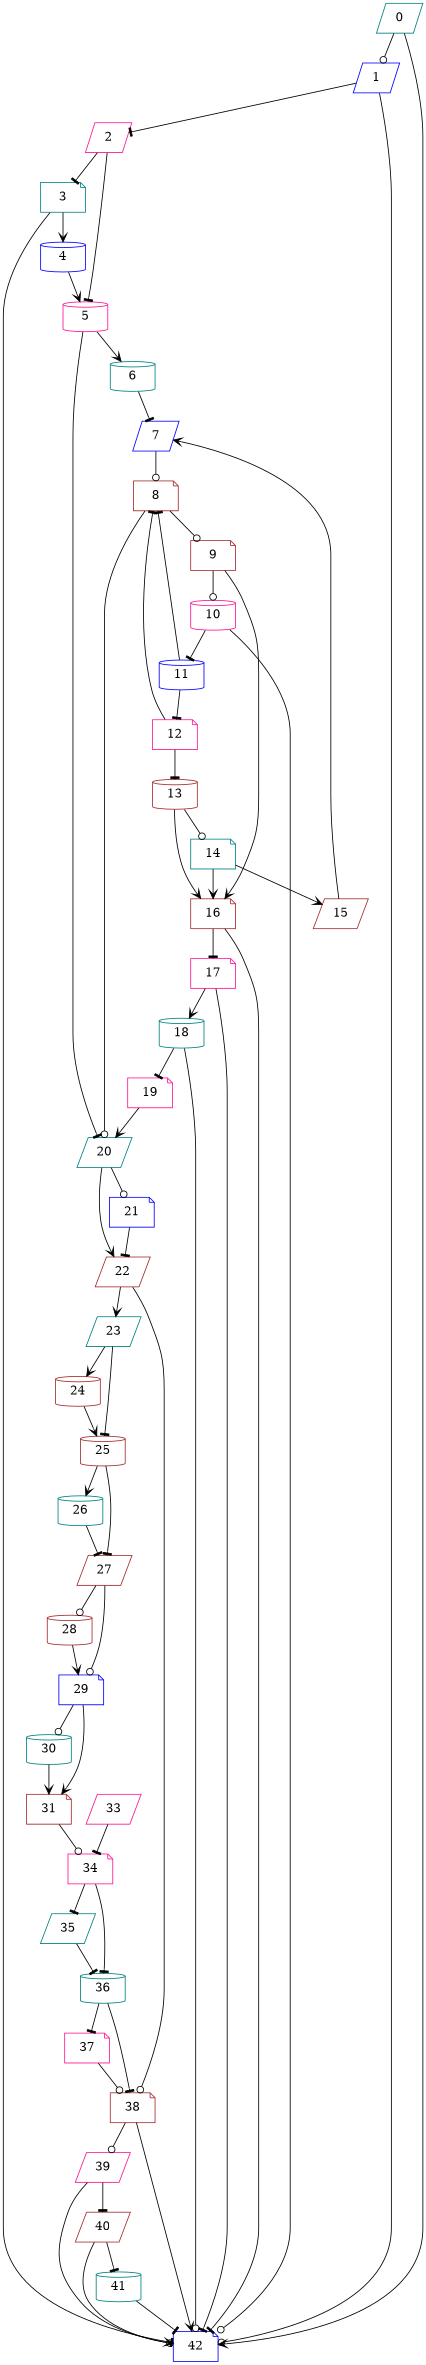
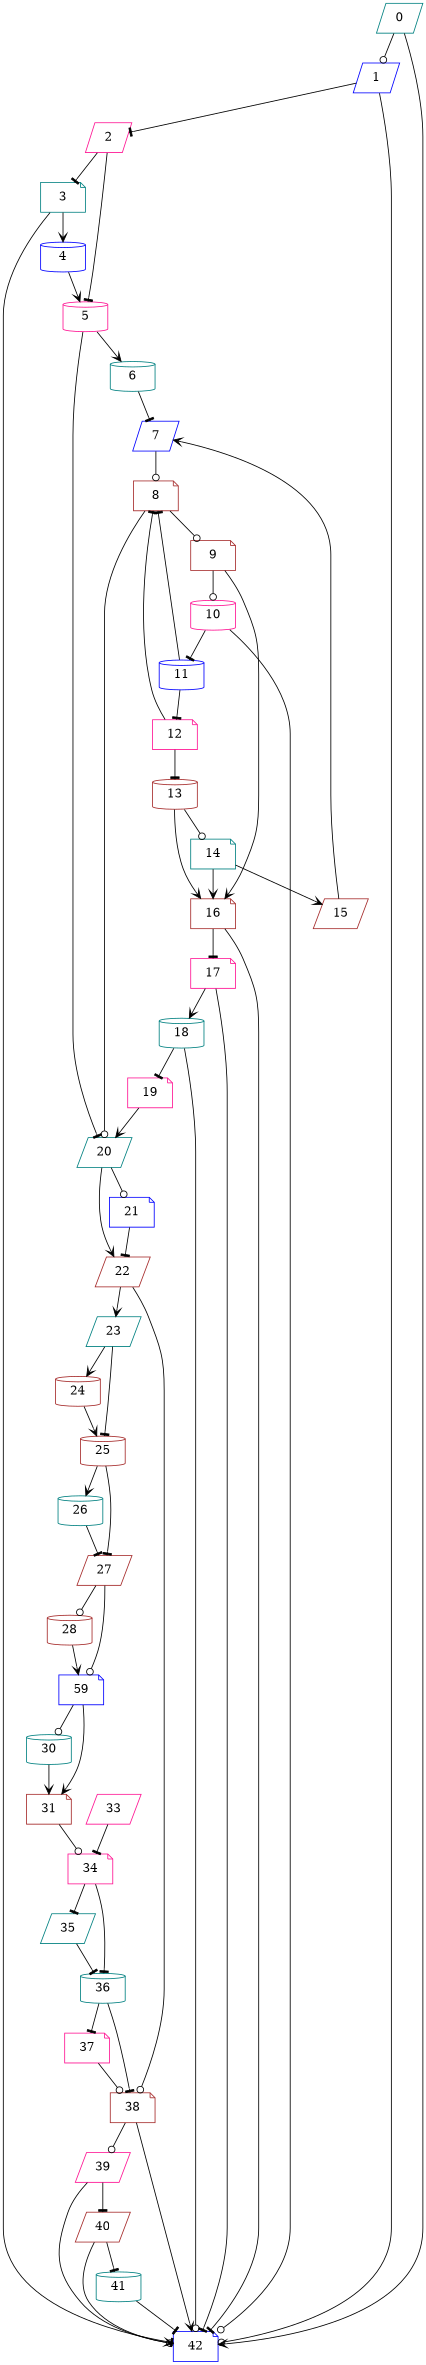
(81, 1690) -> (81, 1690)
